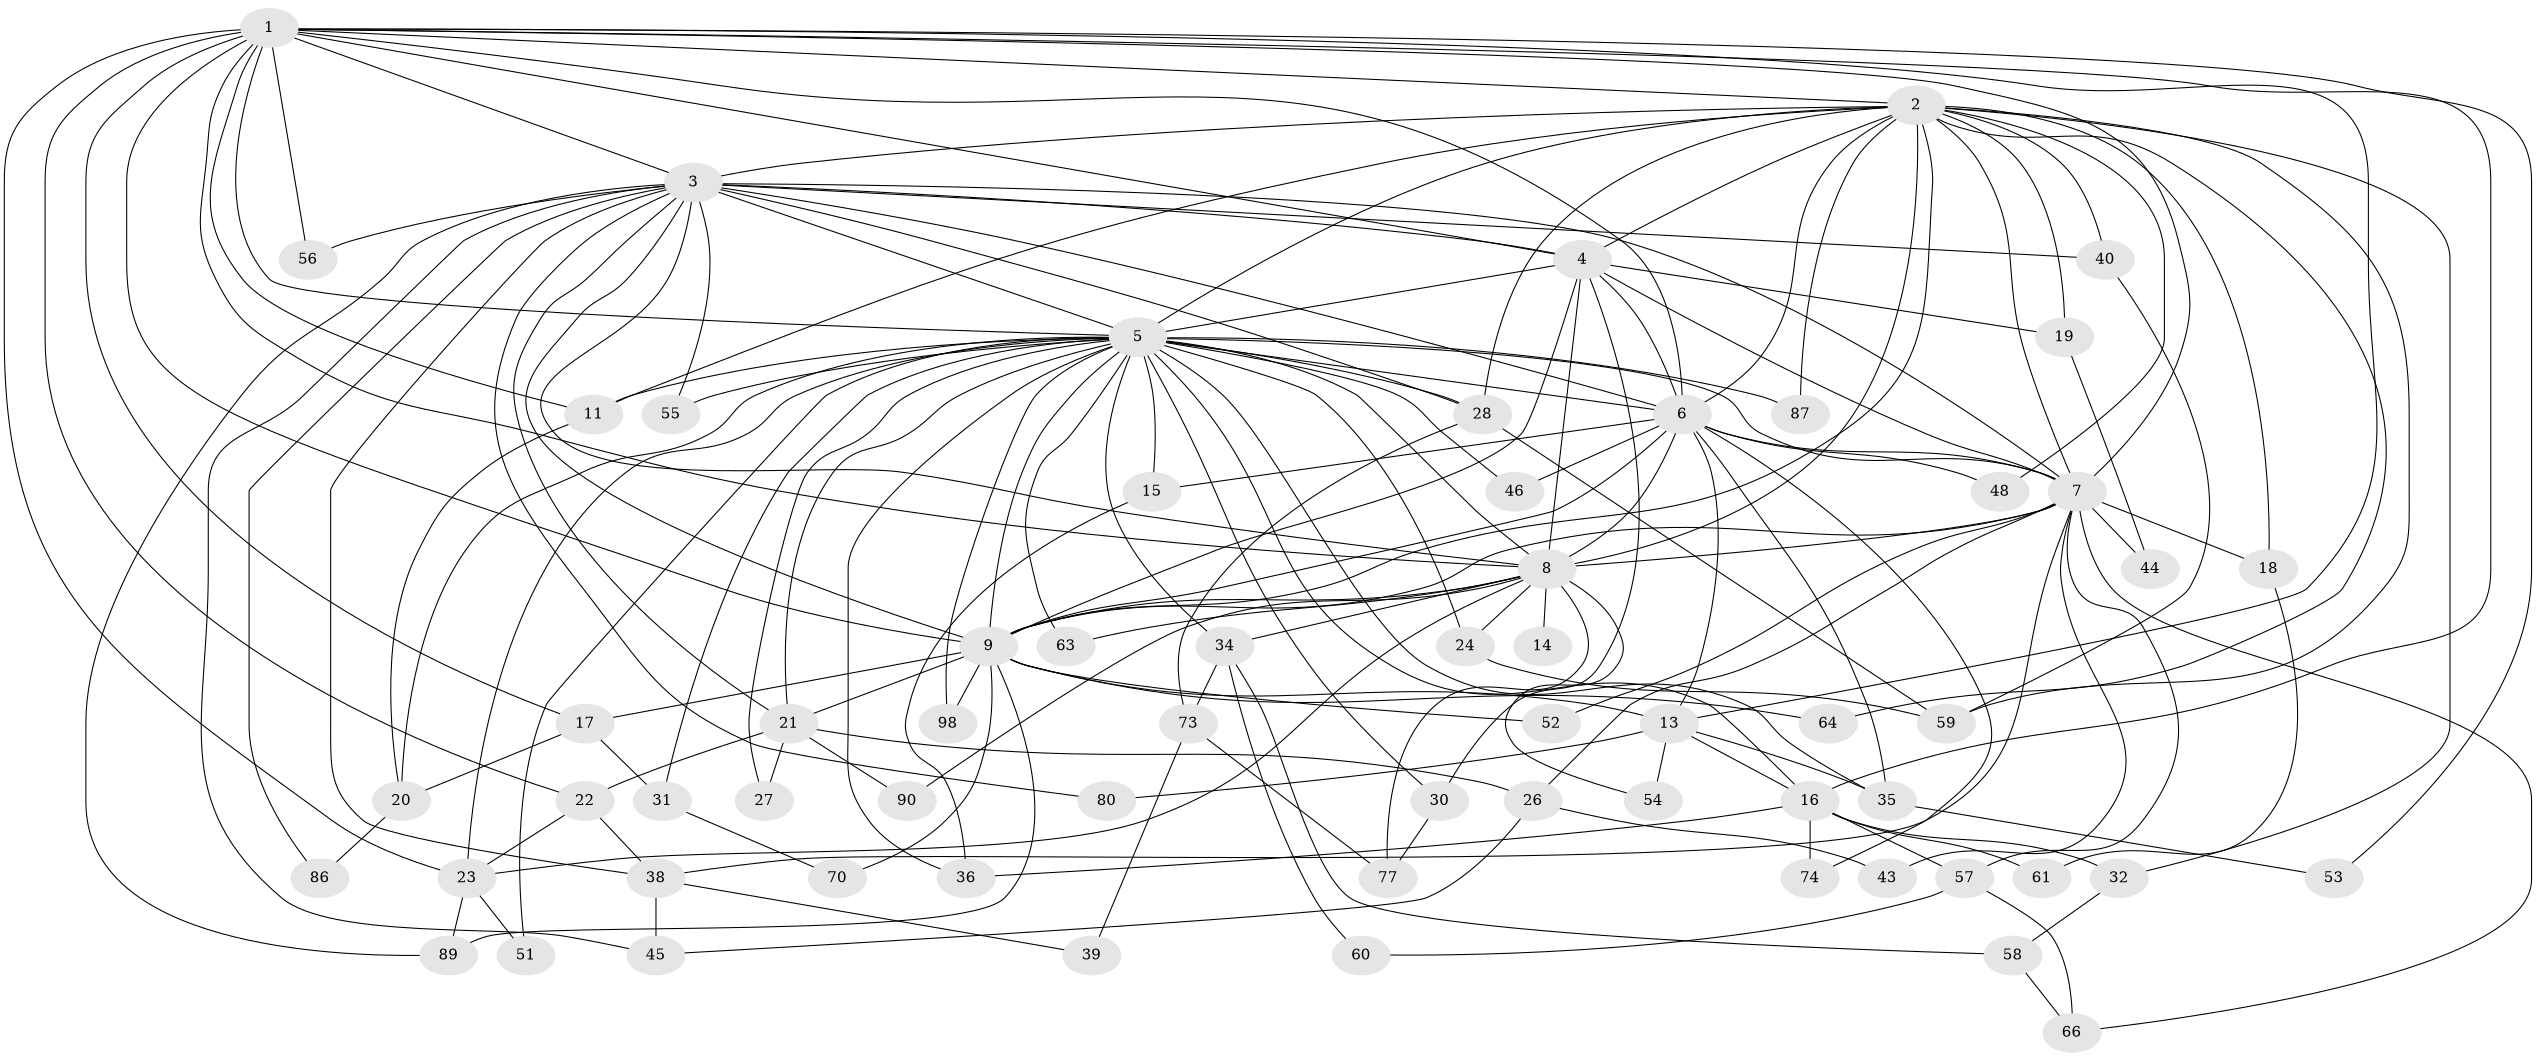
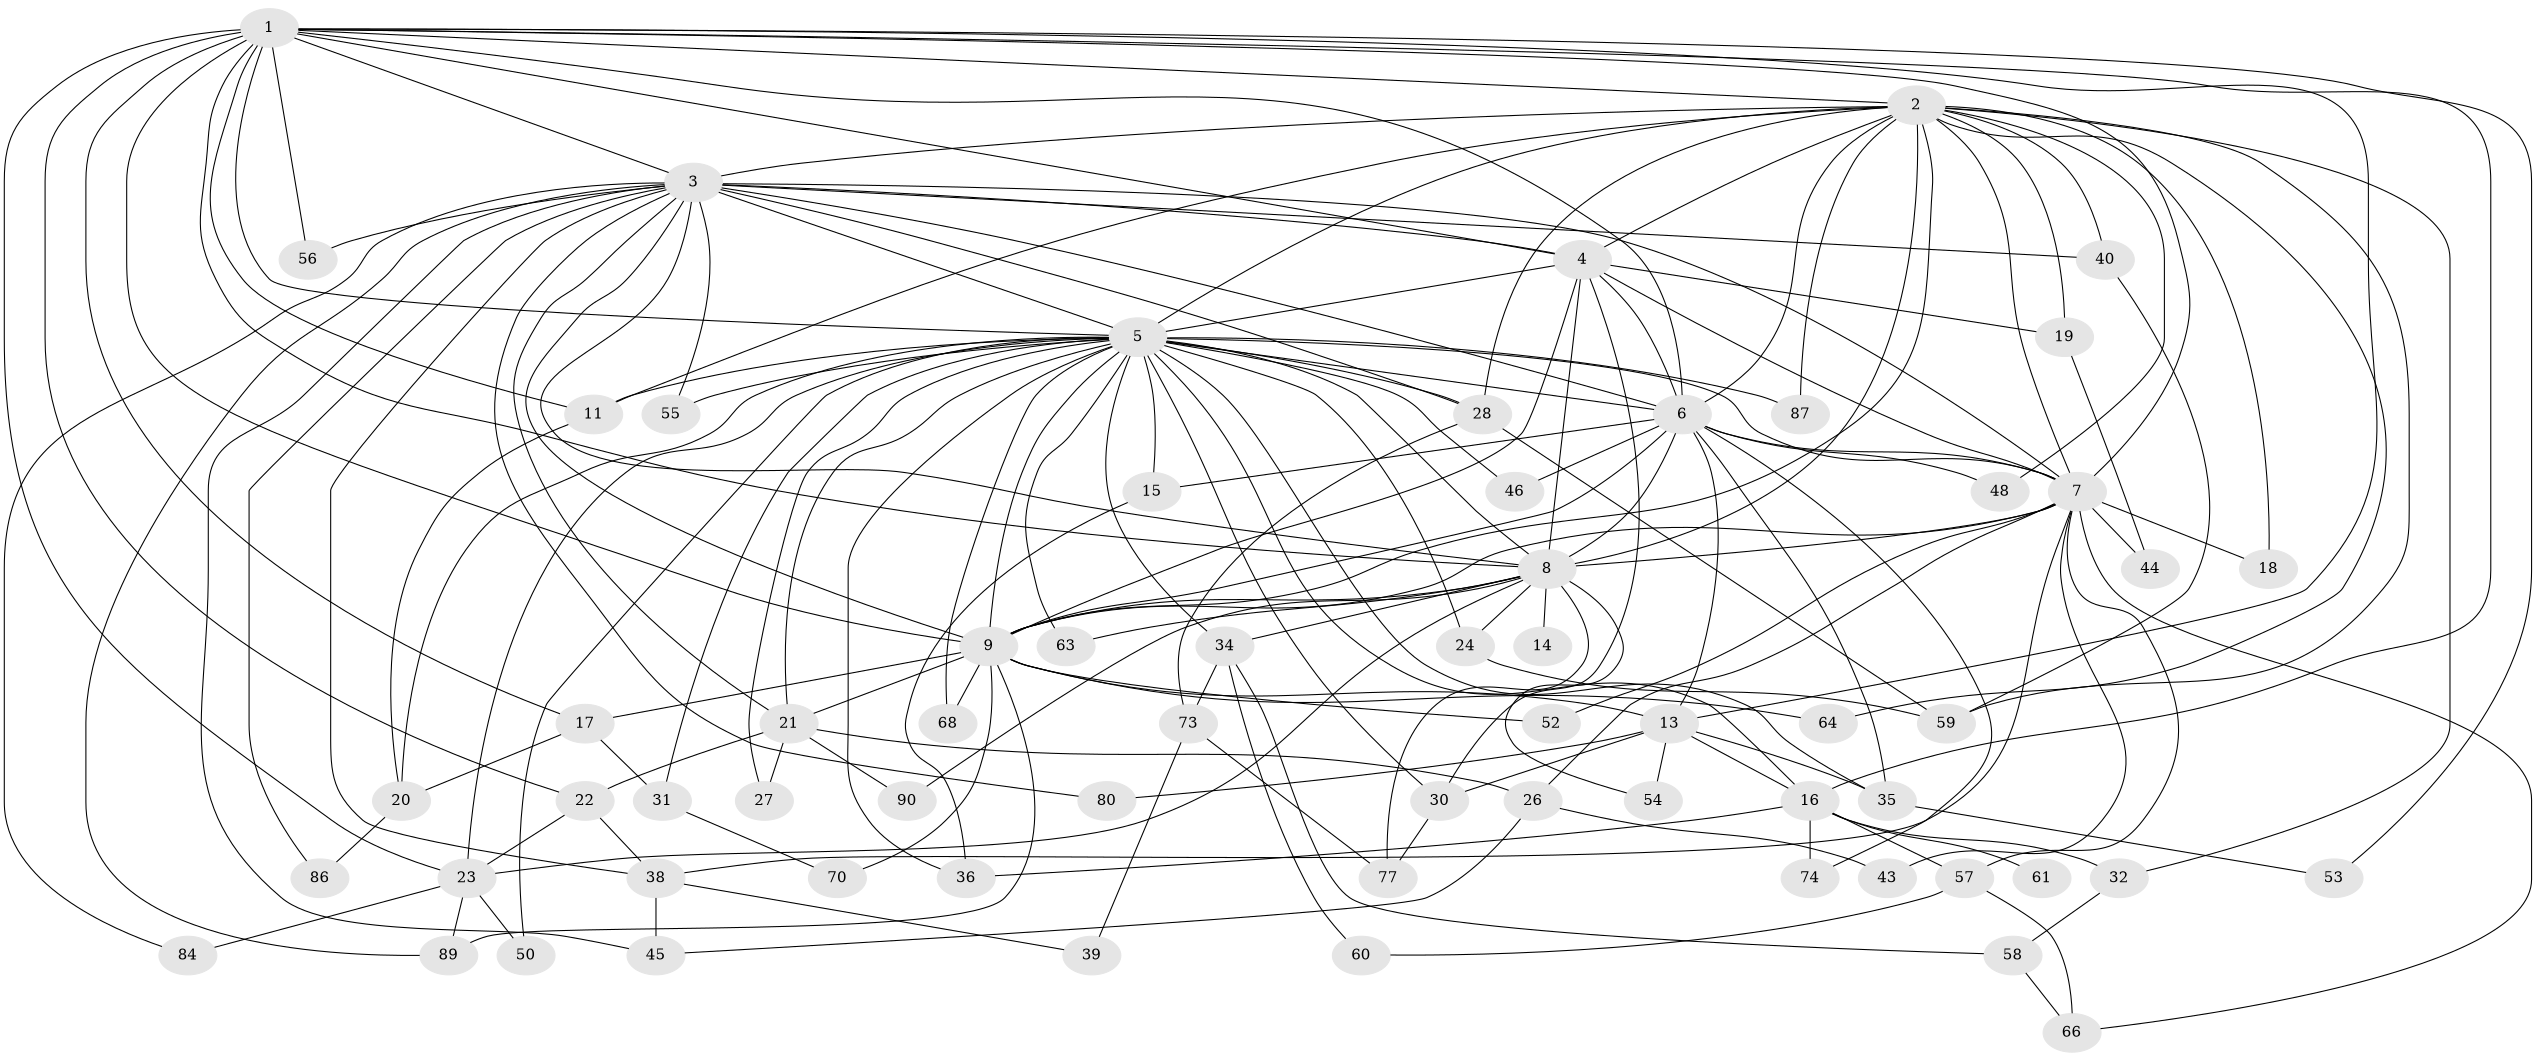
(948, 724) -> (948, 724)
none -> (1559, 761)
(2273, 809) -> none
none -> (188, 956)
(526, 956) -> (526, 956)
